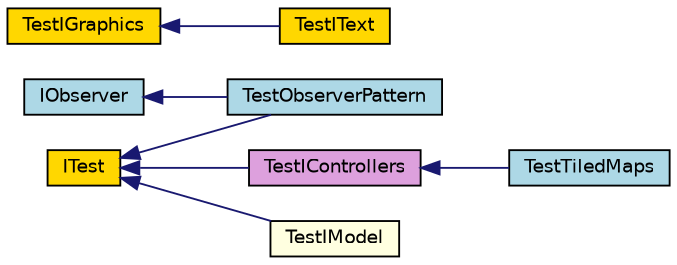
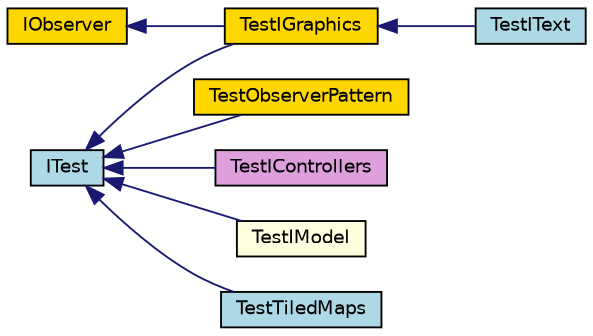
(335, 26) -> (531, 26)
none -> (162, 83)
(84, 97) -> (67, 26)
(195, 97) -> (185, 26)
(335, 97) -> (301, 97)
(84, 168) -> (67, 168)
(475, 168) -> (162, 253)
